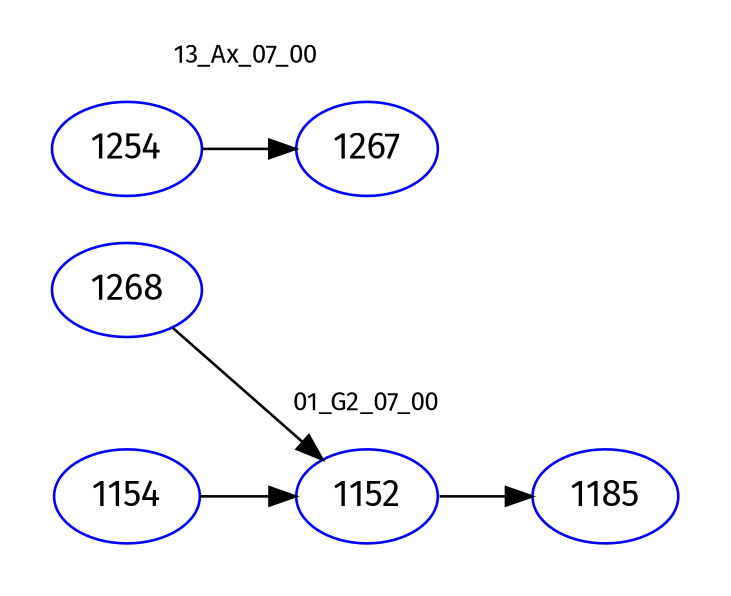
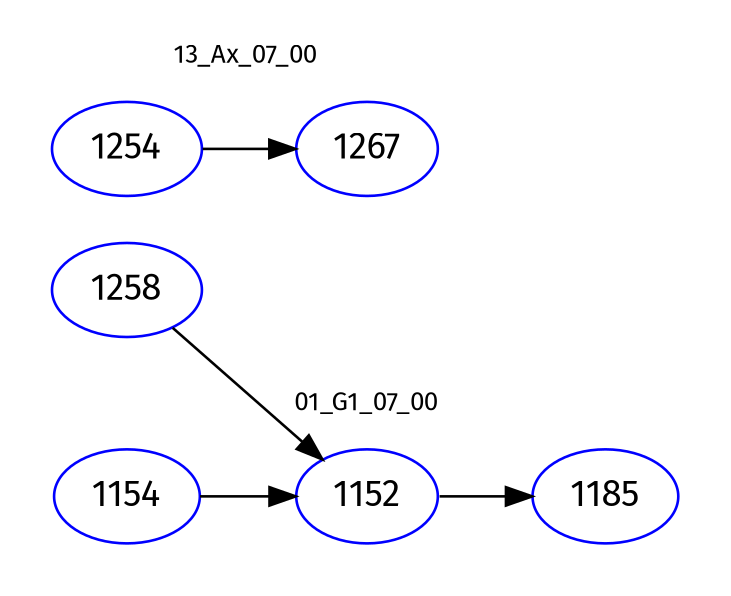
(127, 290) -> (127, 290)
(366, 404) -> (366, 404)
